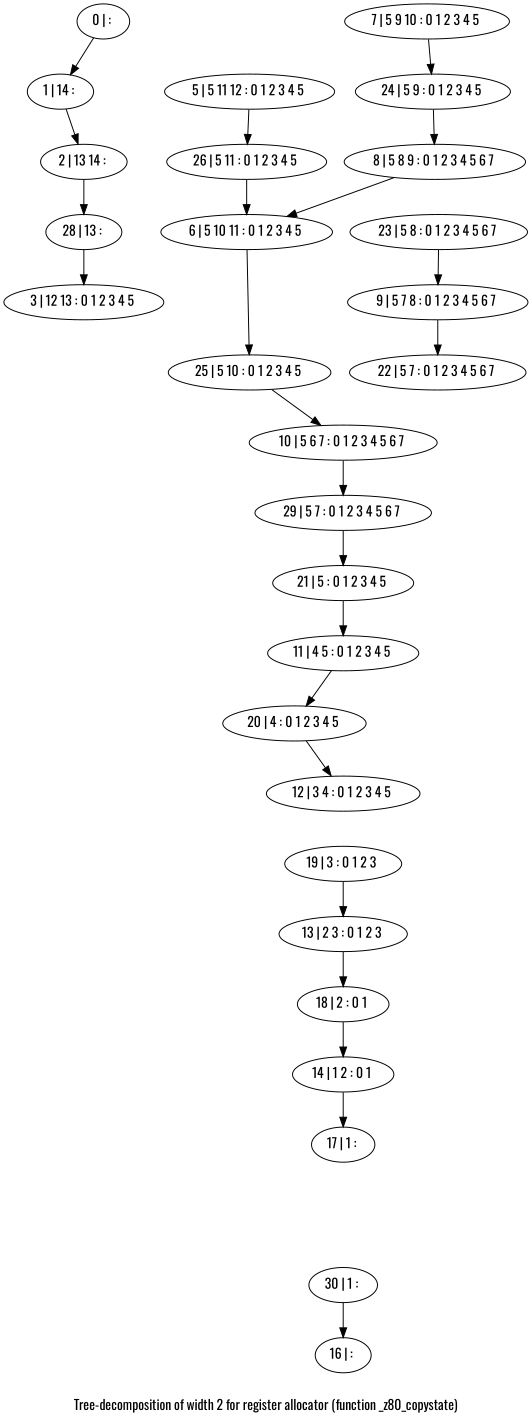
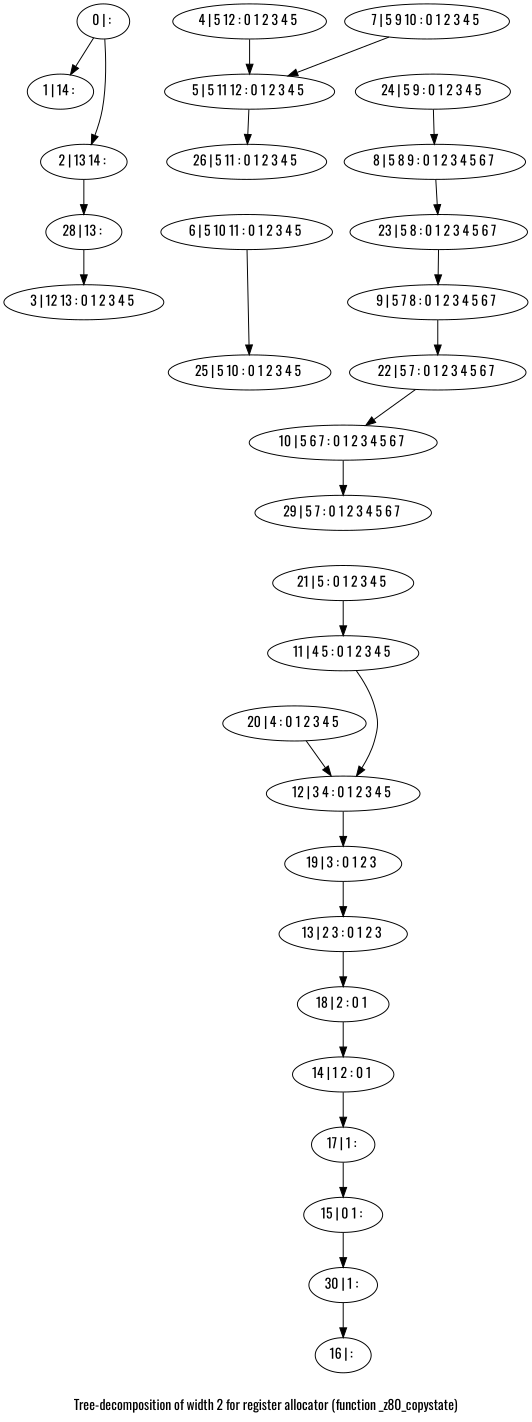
none -> (250, 21)
(430, 52) -> (343, 55)
(71, 122) -> (105, 88)
(247, 192) -> none
(345, 195) -> (437, 192)
(292, 405) -> (395, 405)
(343, 543) -> none
(322, 684) -> (377, 718)
none -> (343, 824)
none -> (343, 1215)
